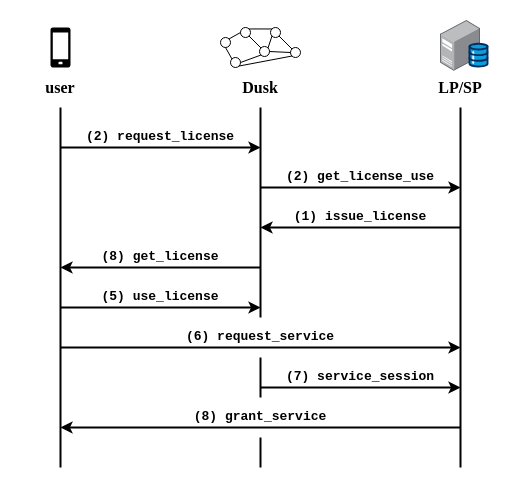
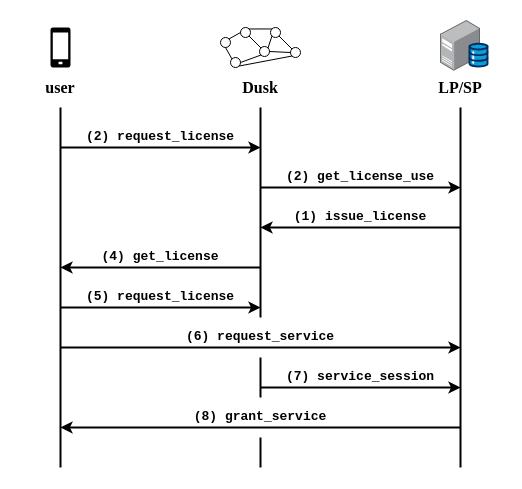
(161, 257) -> (161, 257)
(161, 297) -> (161, 297)
